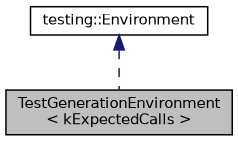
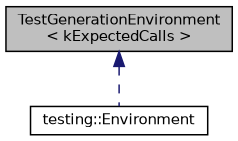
(119, 70) -> (119, 86)
